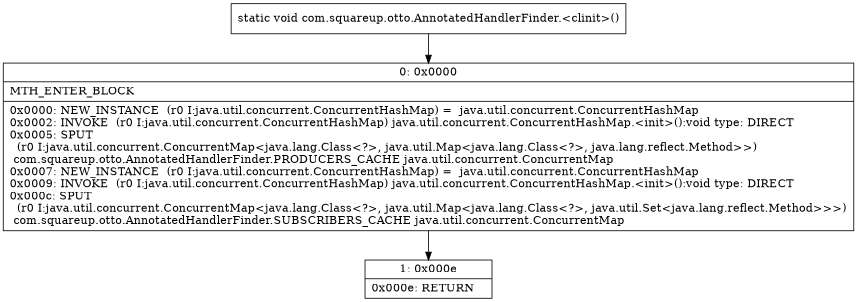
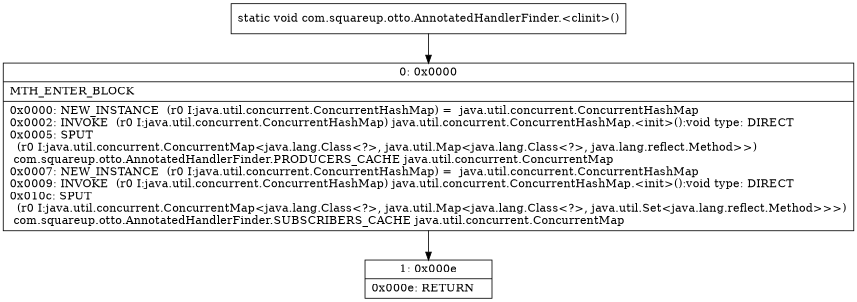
(55, 196) -> (55, 196)
